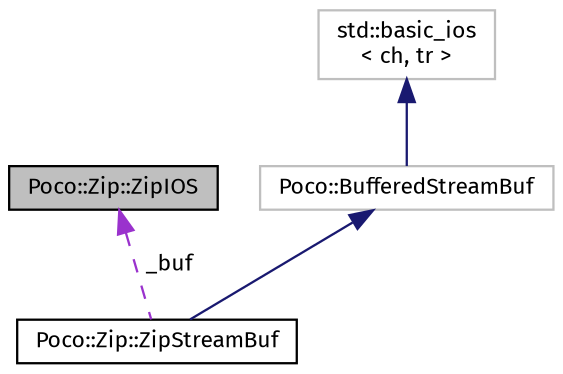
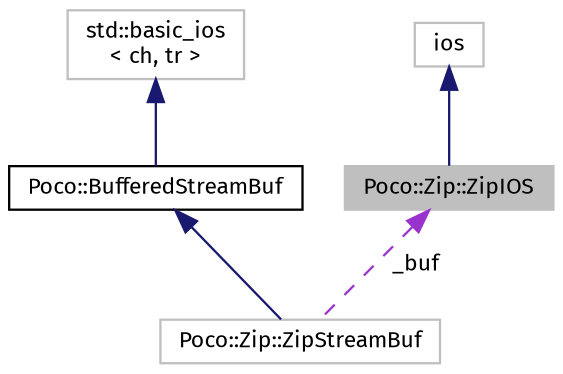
none -> (449, 45)
(113, 188) -> (449, 188)
(407, 188) -> (156, 188)
(157, 341) -> (300, 341)
